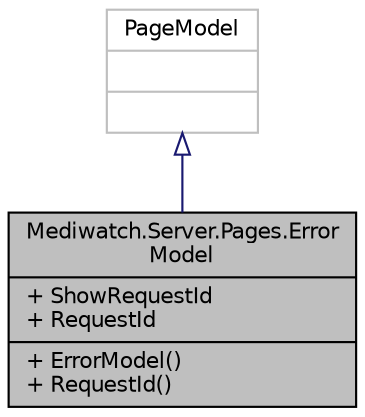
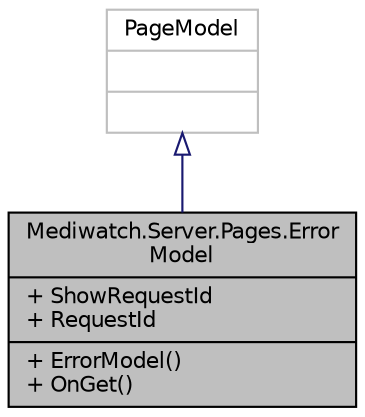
(99, 385) -> (80, 385)
